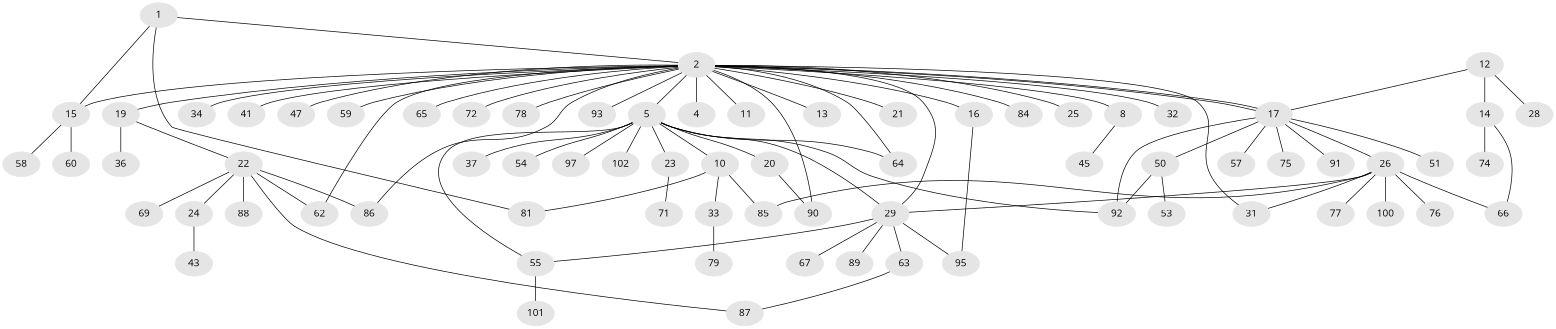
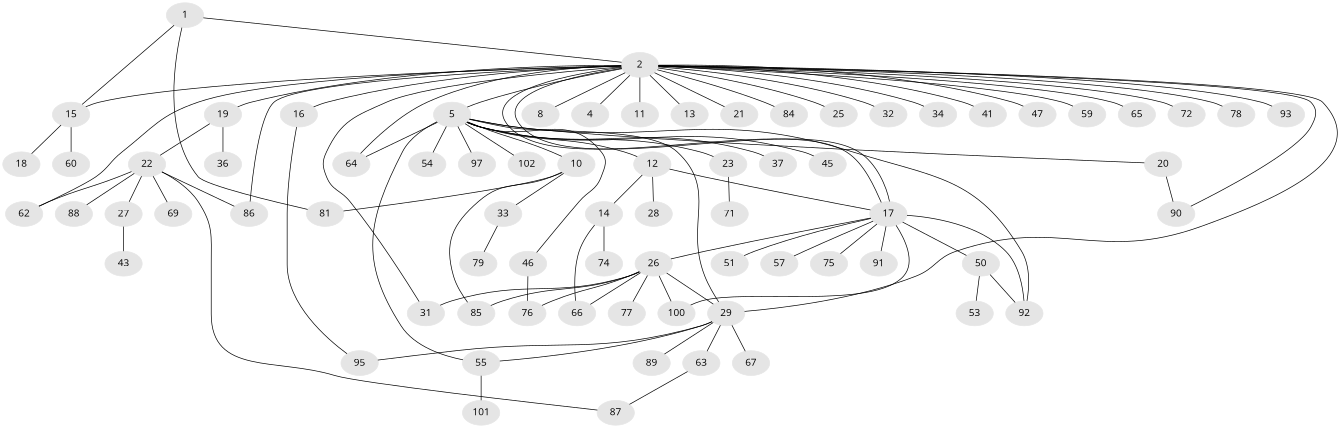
none -> (552, 139)
(1104, 139) -> (702, 137)
(21, 164) -> (21, 164)
(194, 214) -> (124, 214)
none -> (528, 264)
none -> (826, 296)
